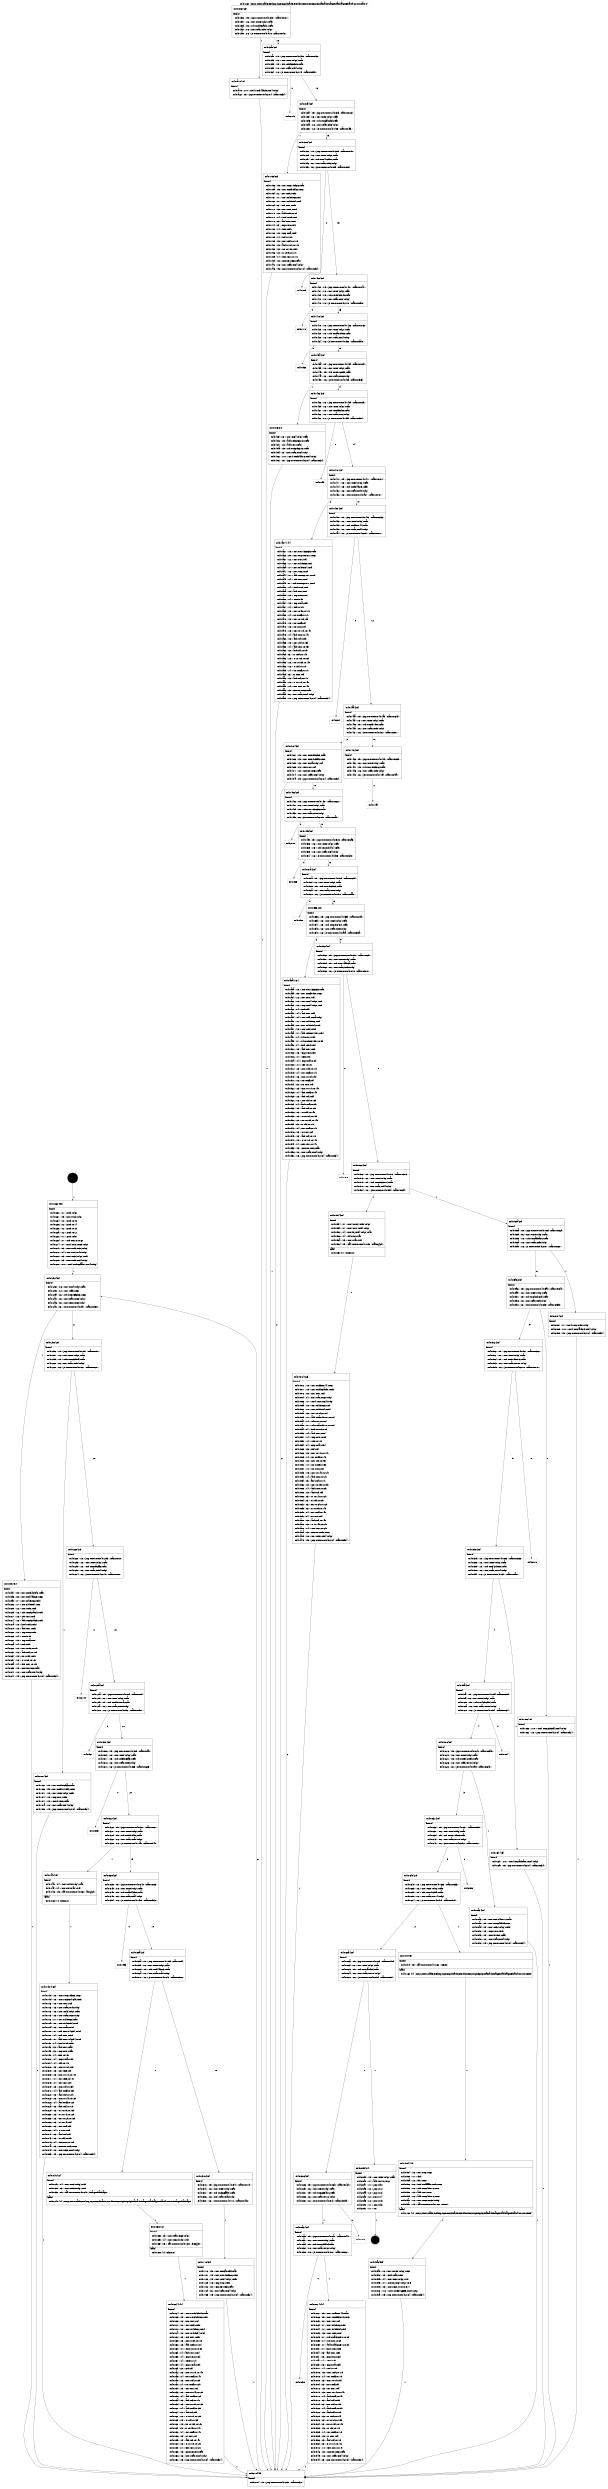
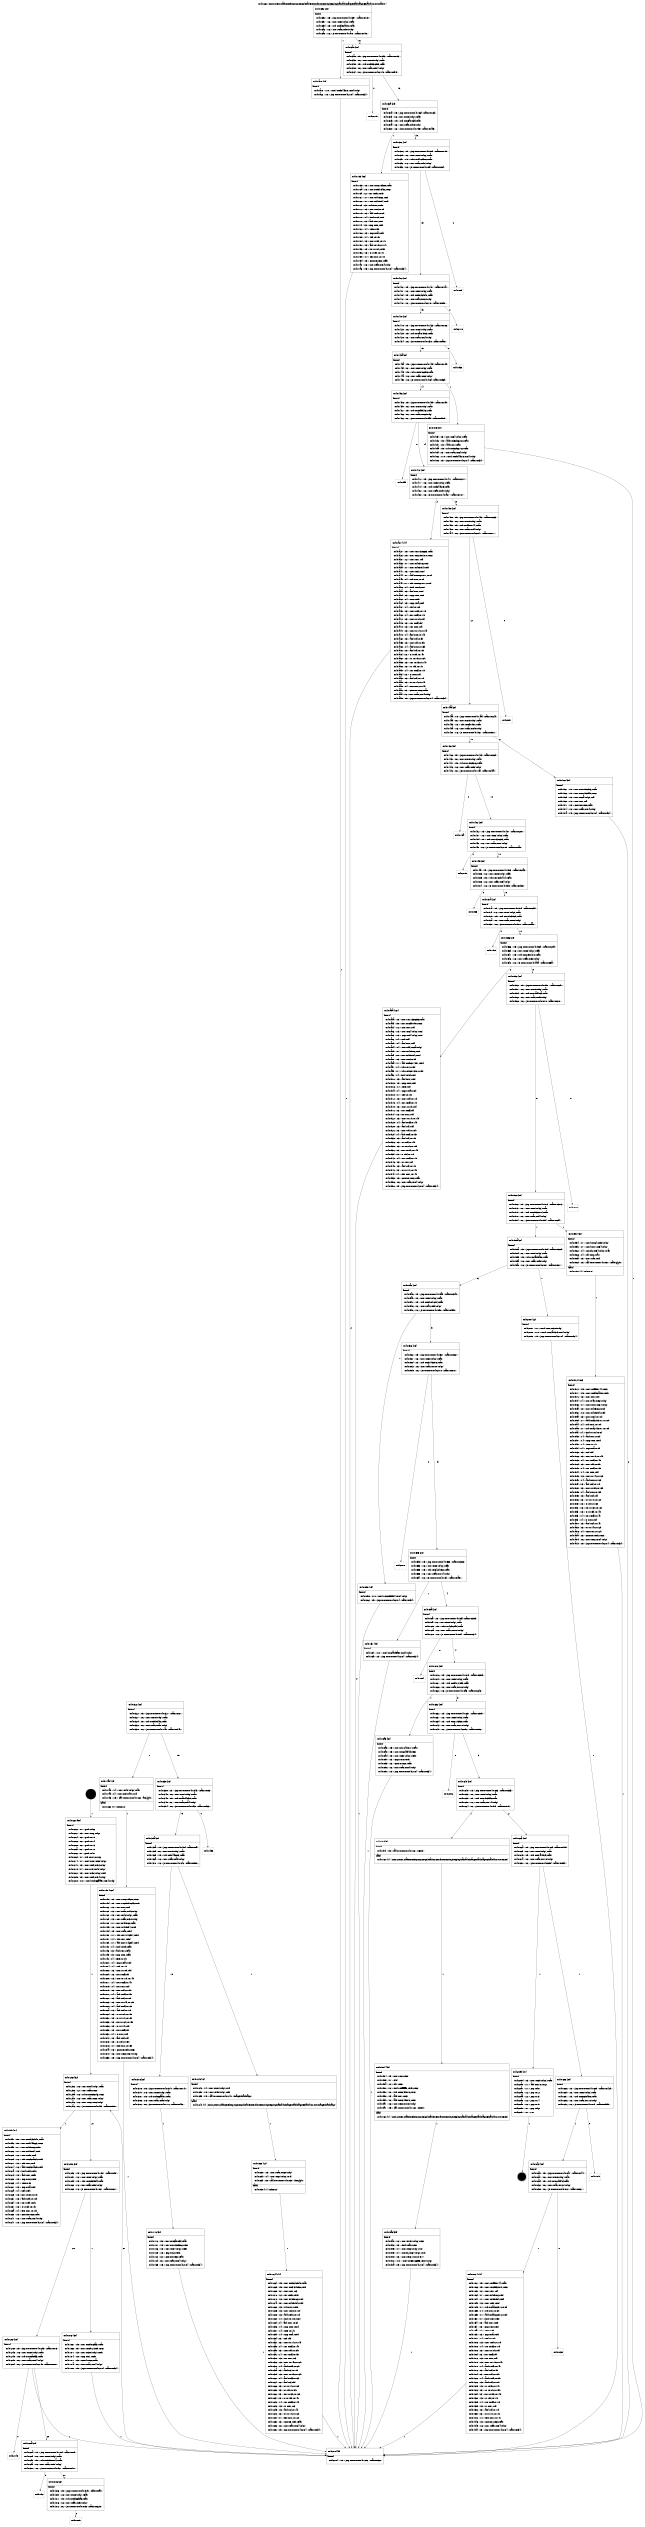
(313, 785) -> (483, 796)
(127, 1792) -> none
(31, 2180) -> (156, 2449)
